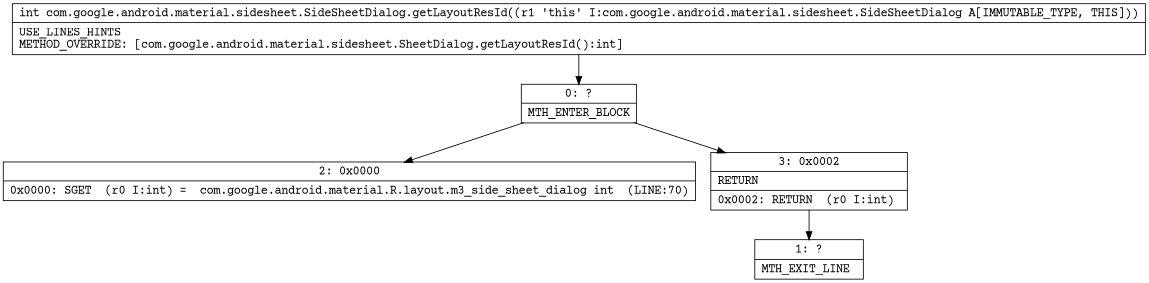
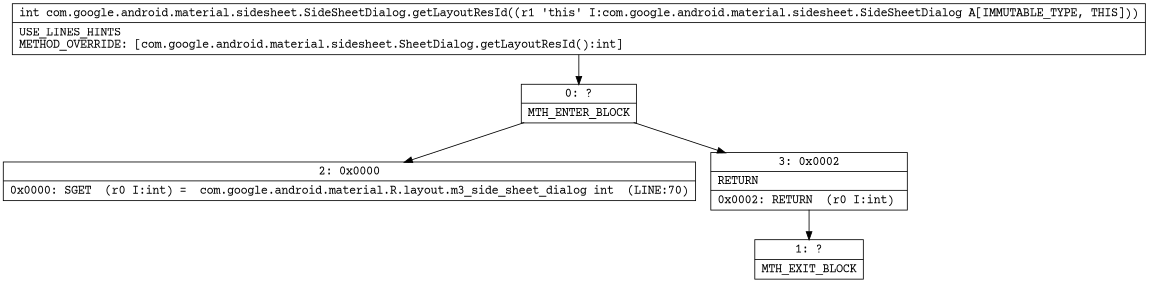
(806, 269) -> (809, 269)
